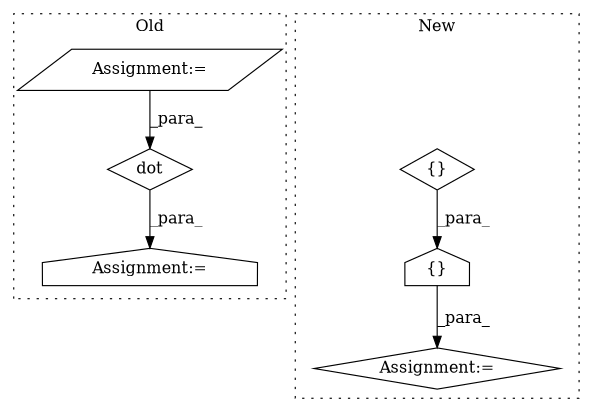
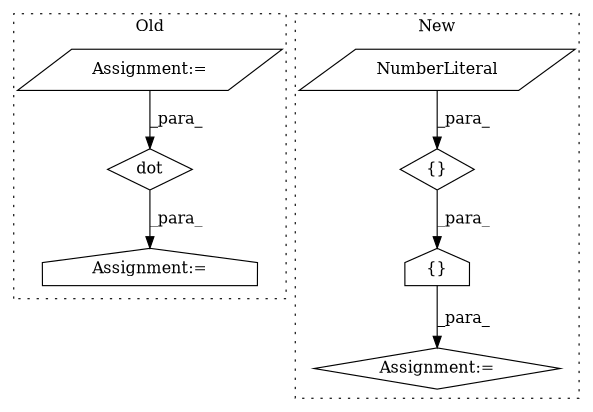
none -> (437, 70)
